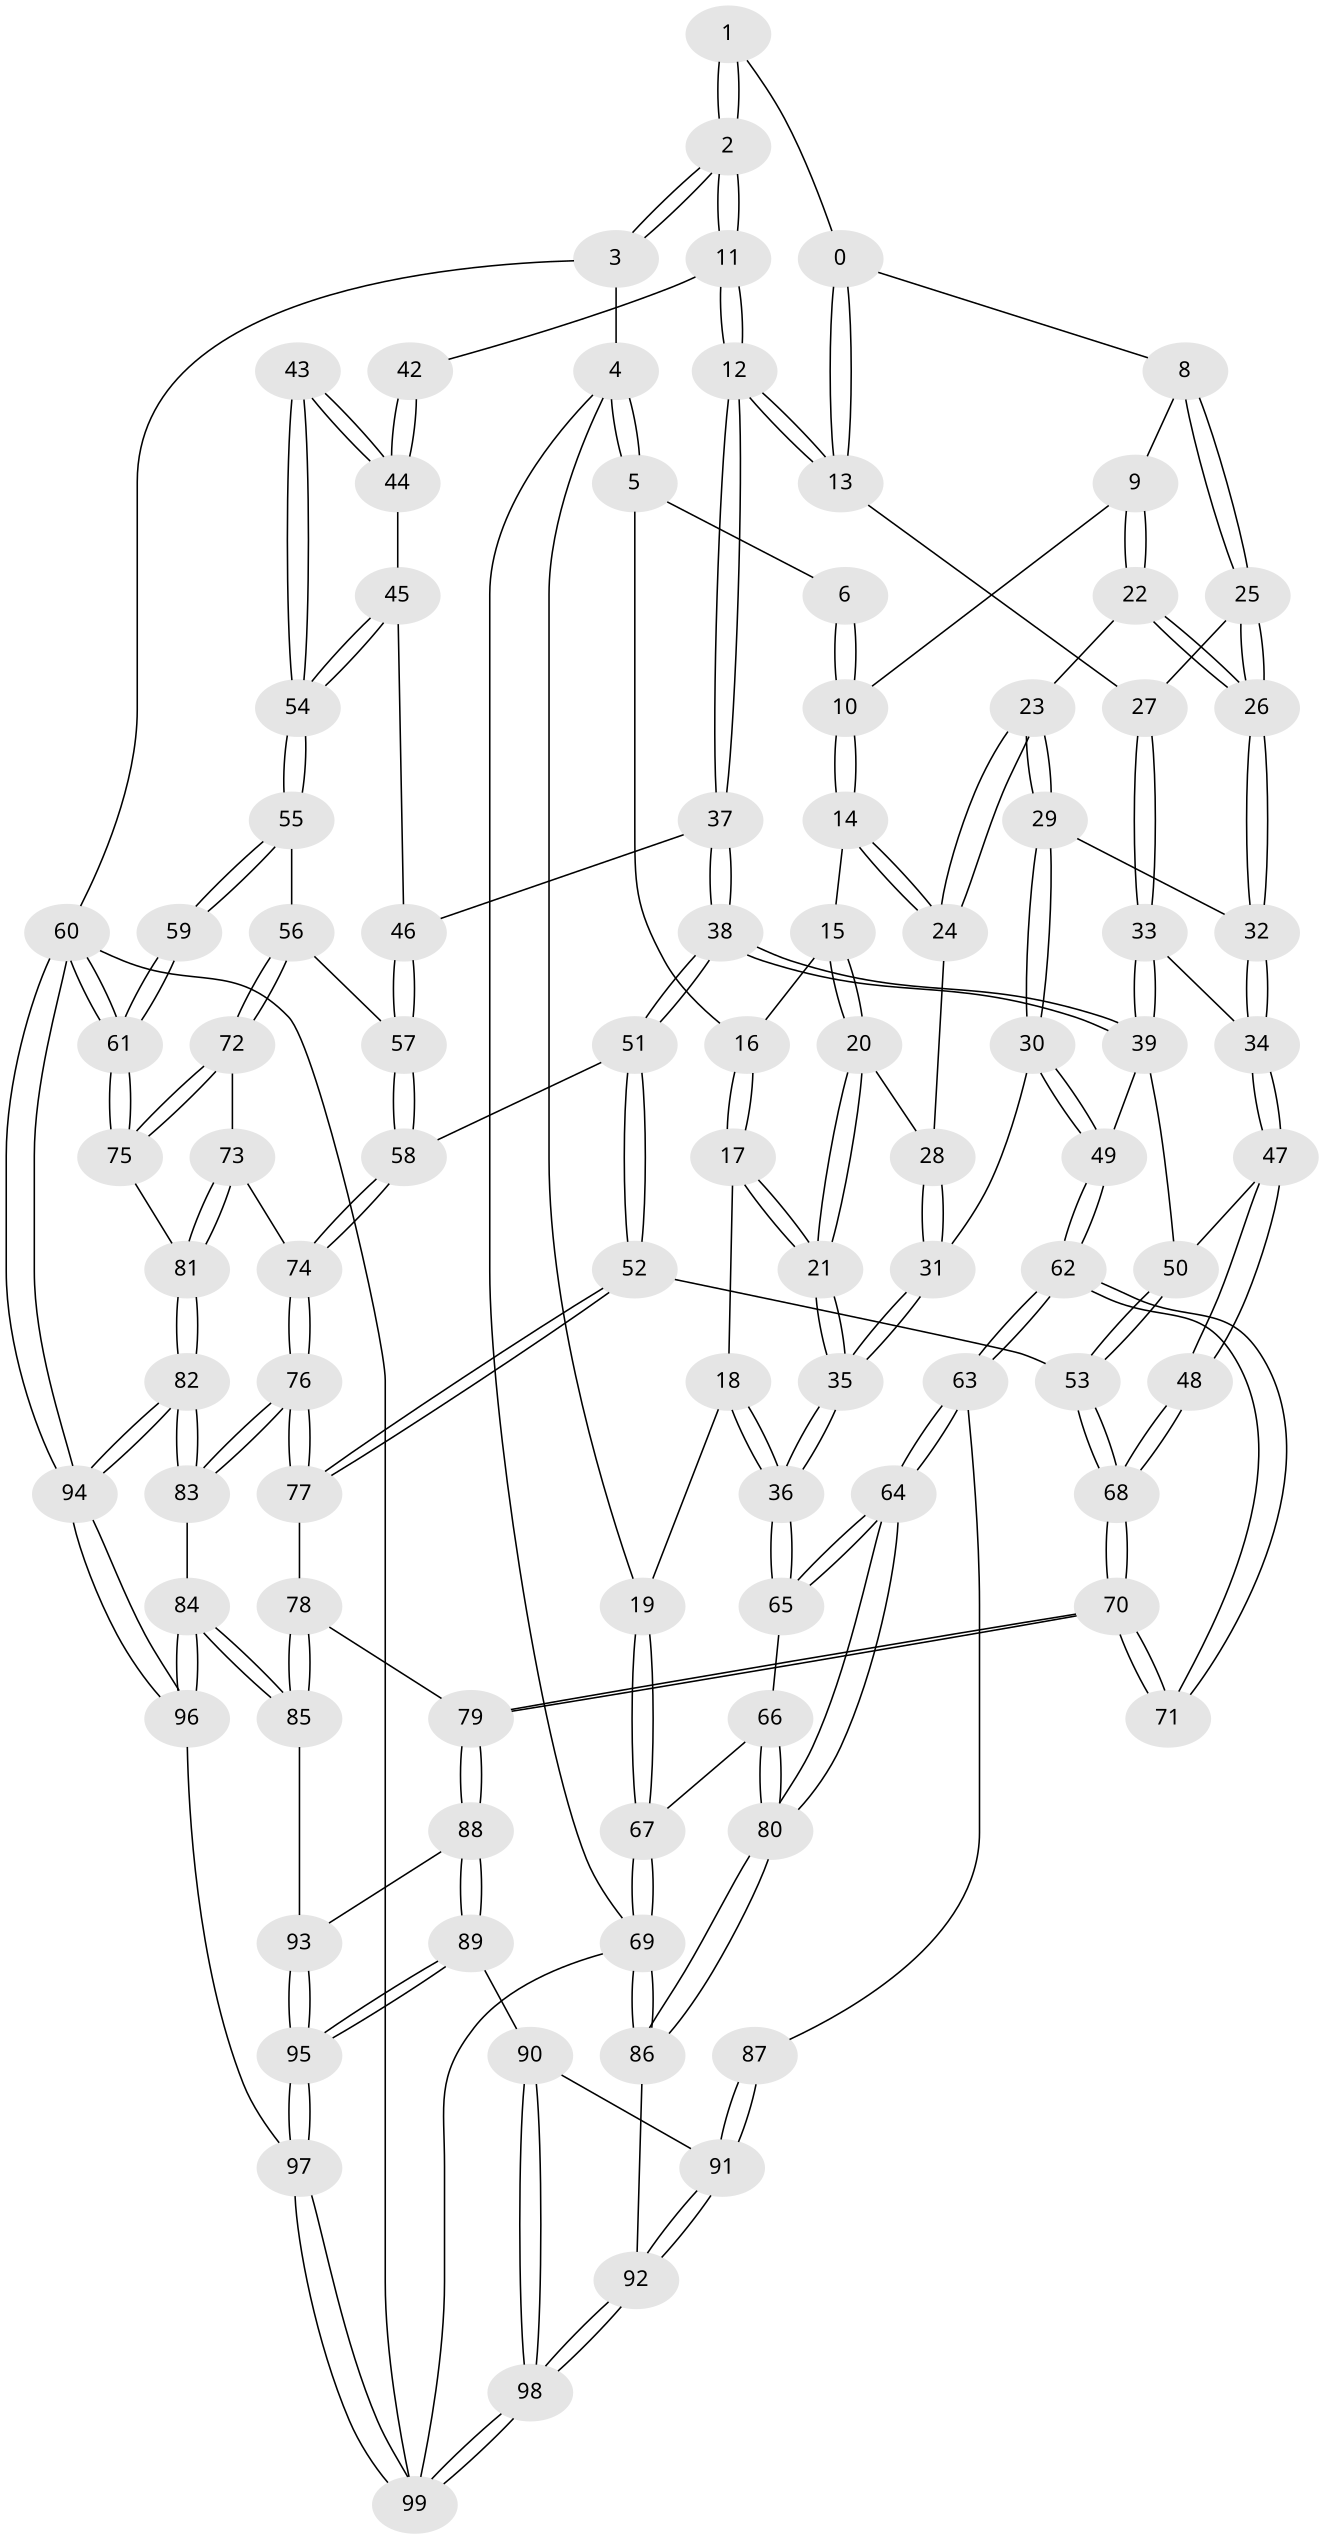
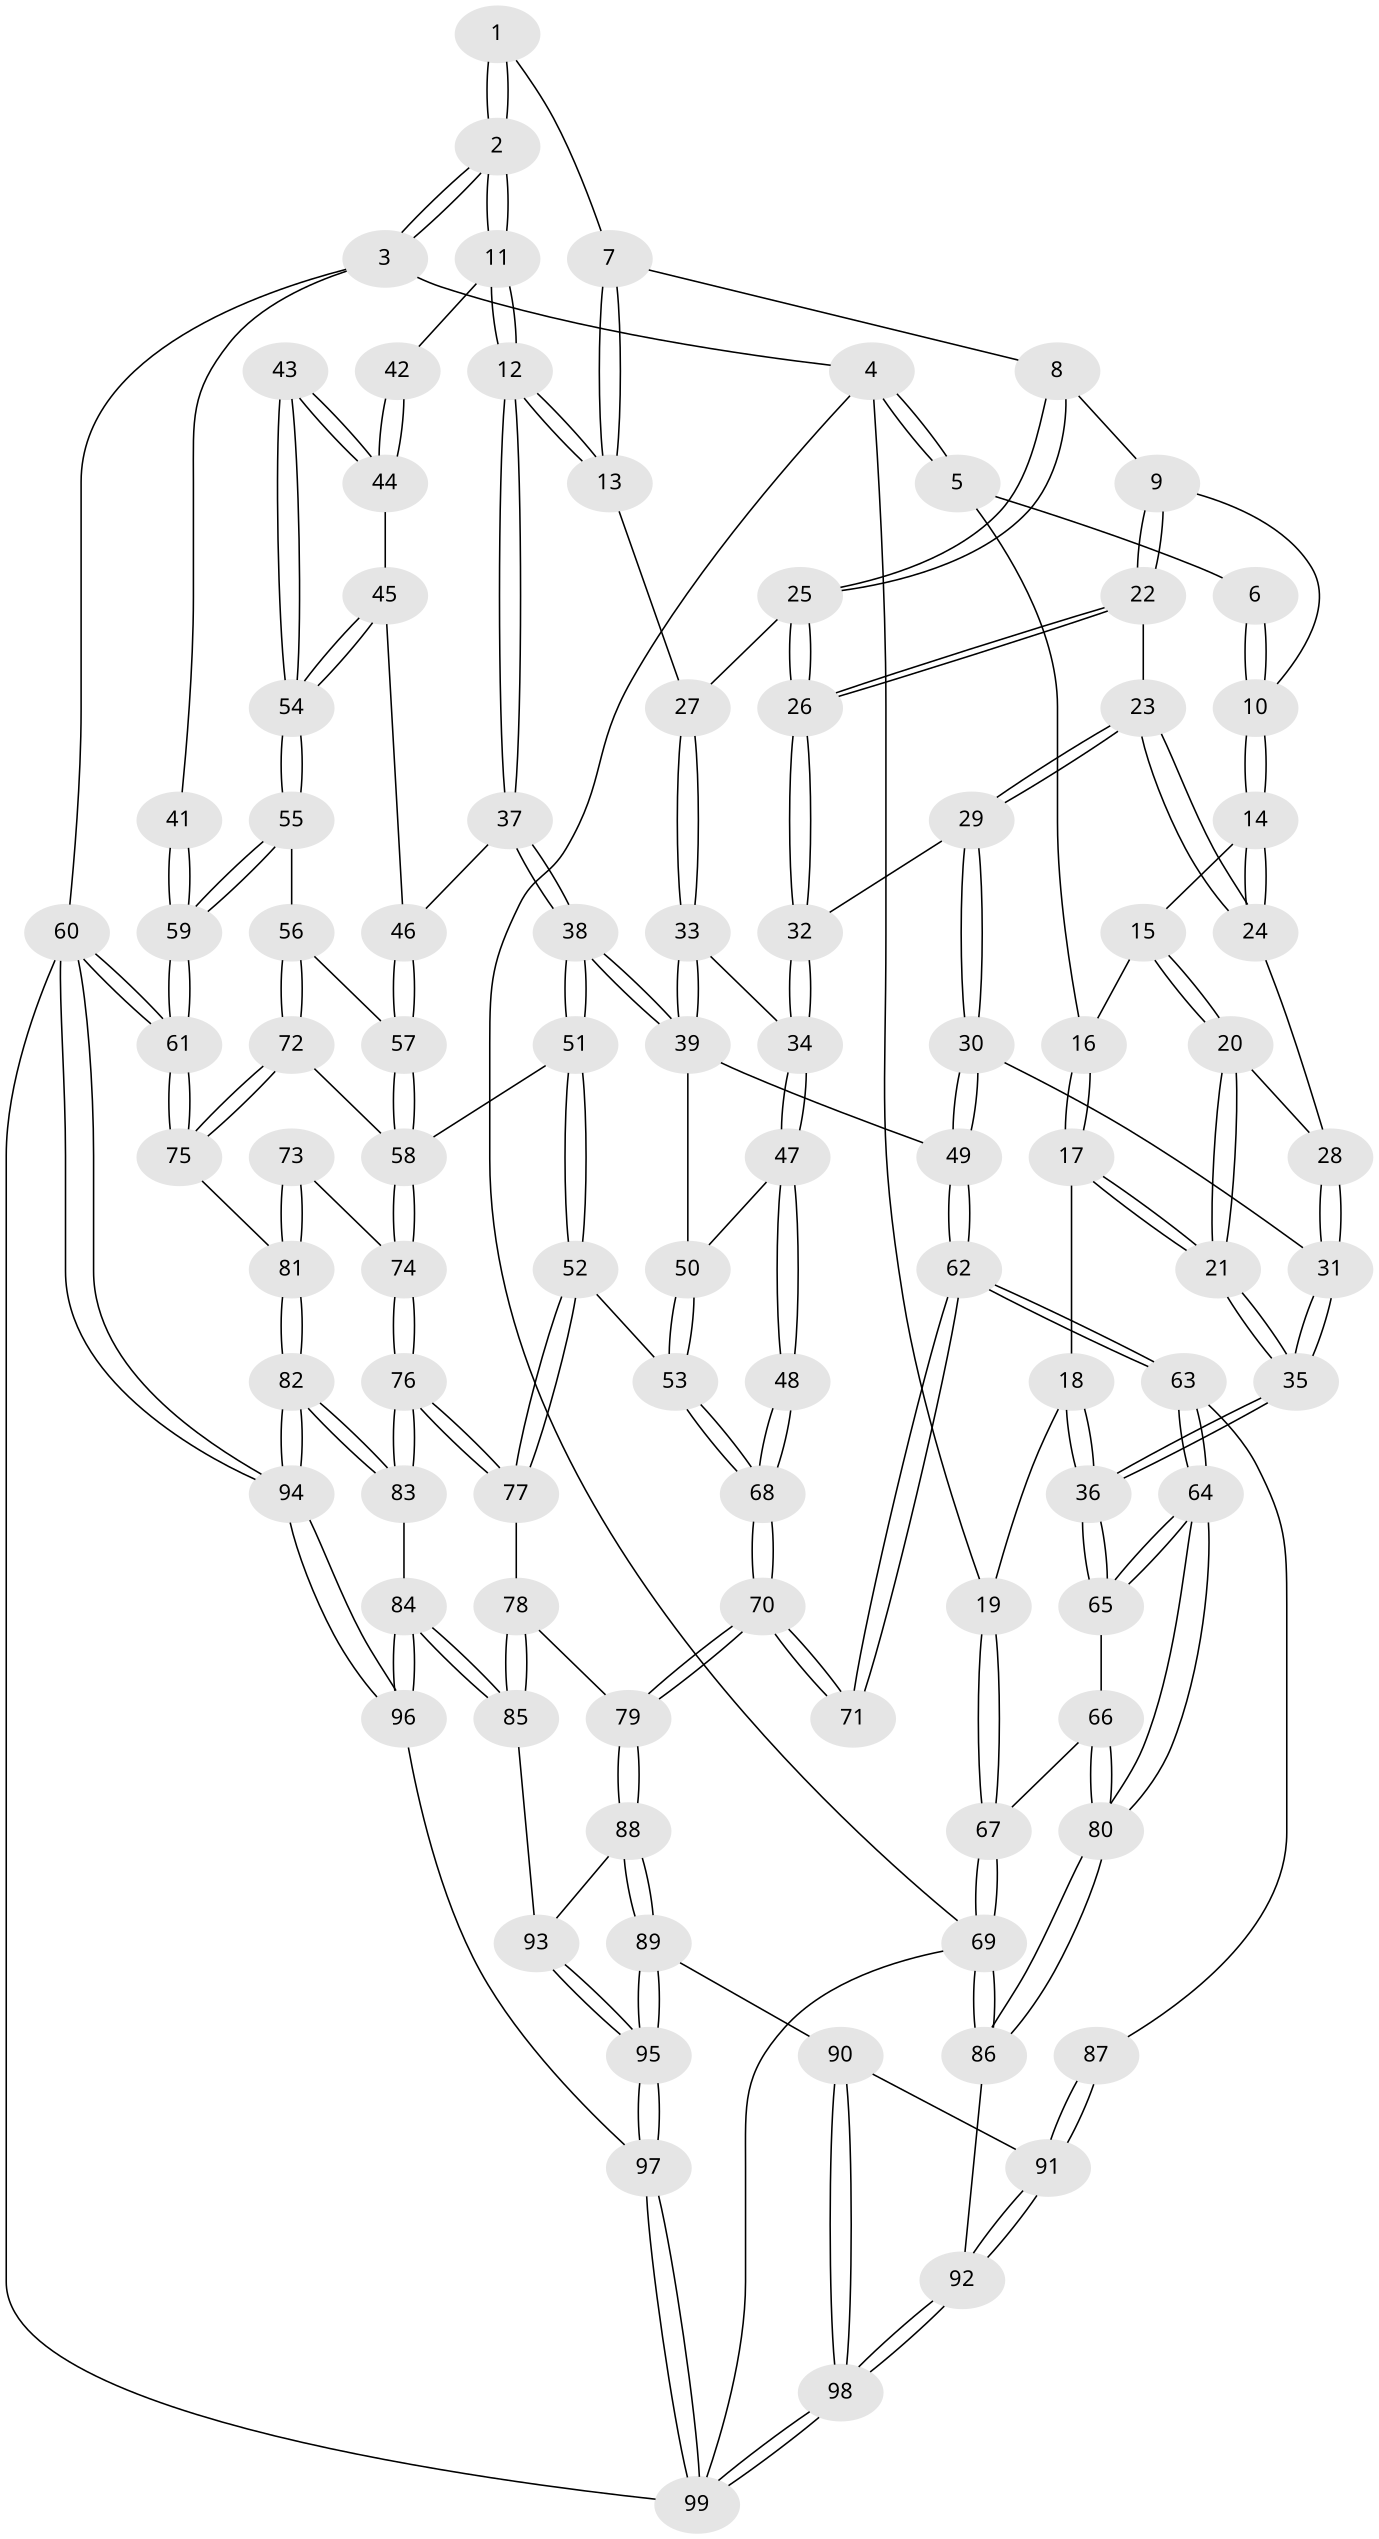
(841, 259) -> (610, 259)
none -> (179, 820)
(232, 1101) -> (348, 1101)
